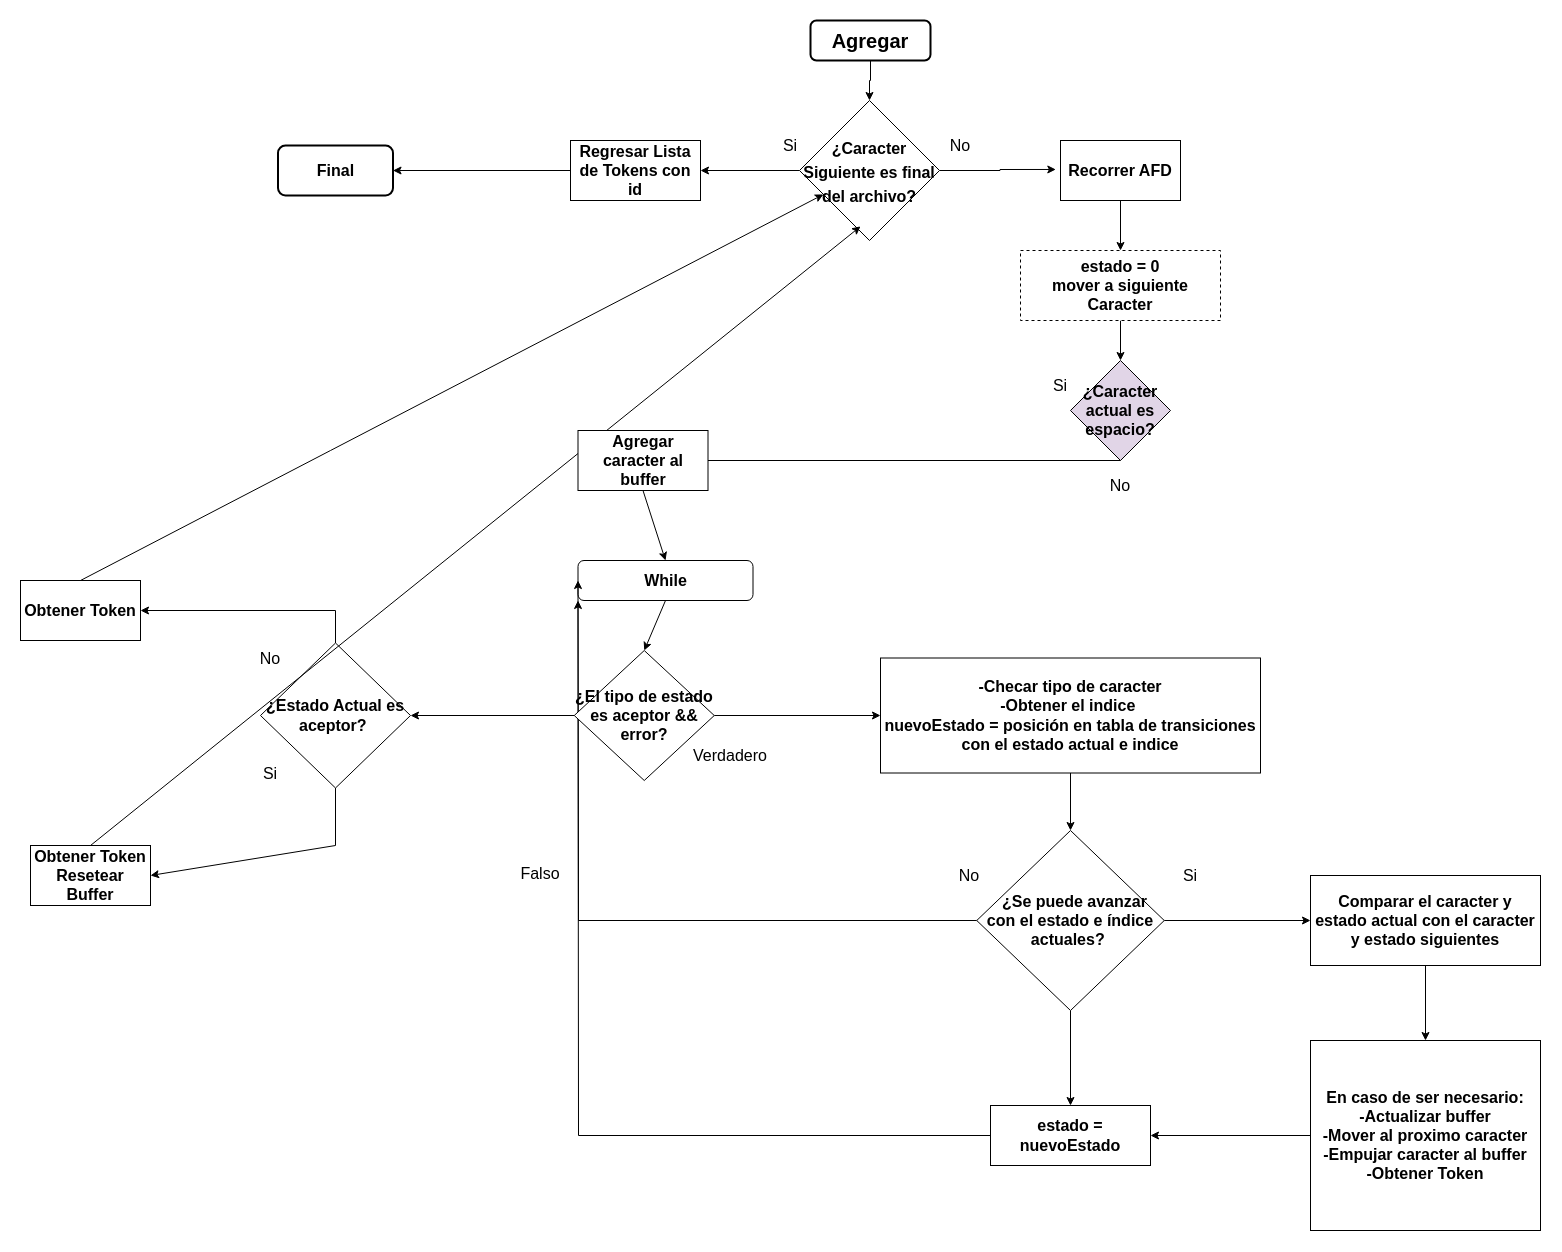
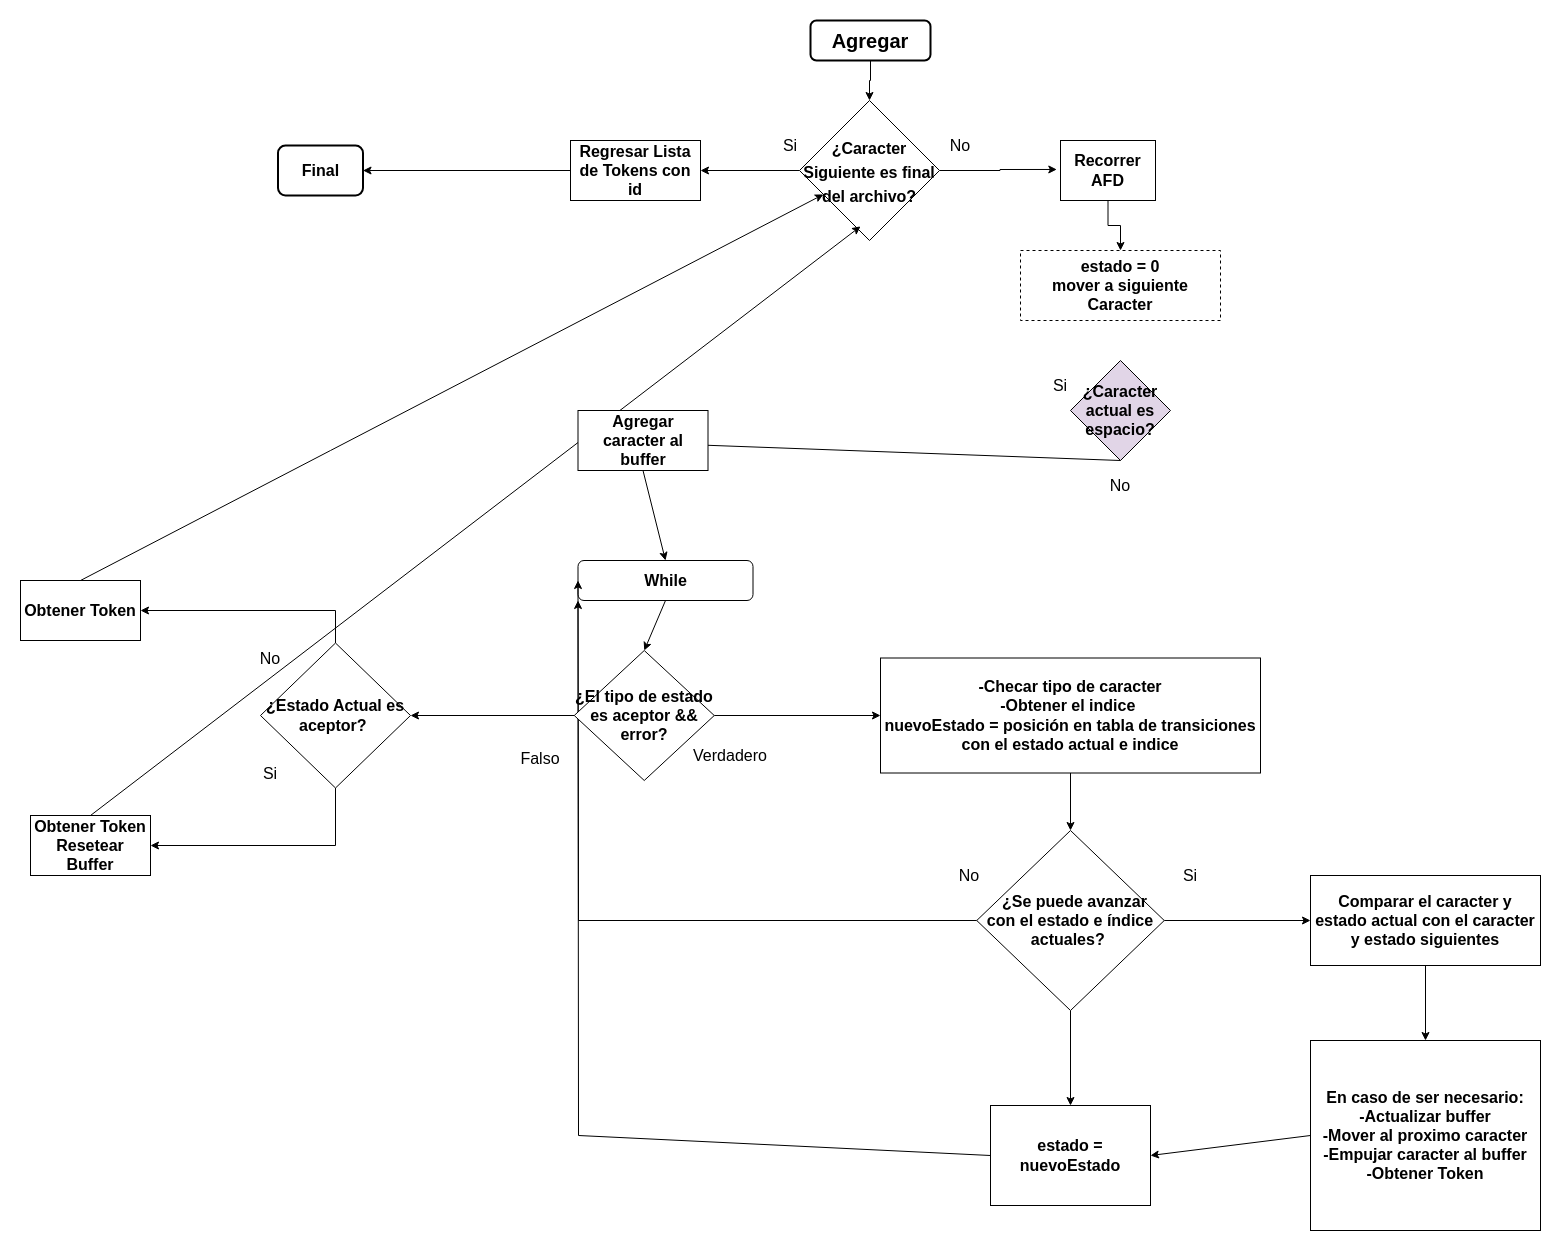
(336, 171) -> (321, 171)
(1121, 171) -> (1108, 171)
(1121, 337) -> none
(643, 461) -> (643, 441)
(541, 873) -> (541, 758)
(91, 876) -> (91, 846)
(1071, 1136) -> (1071, 1156)
